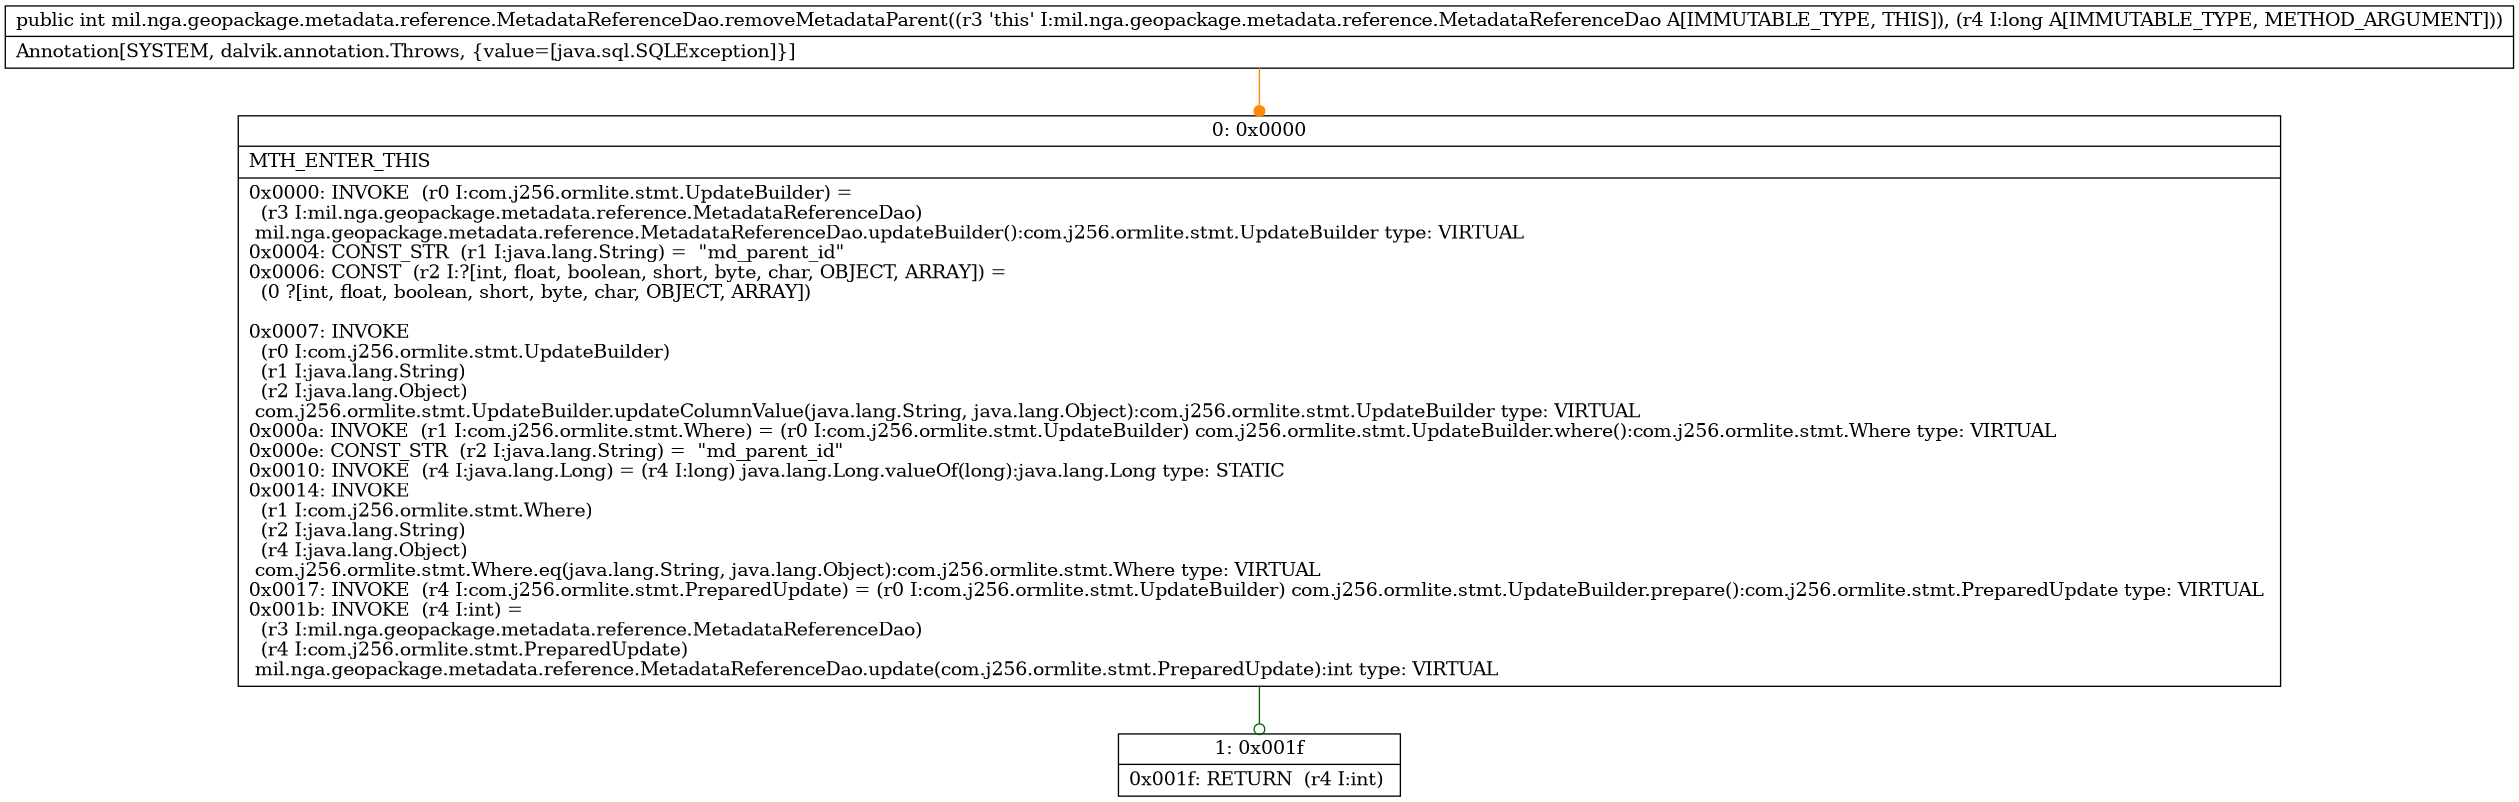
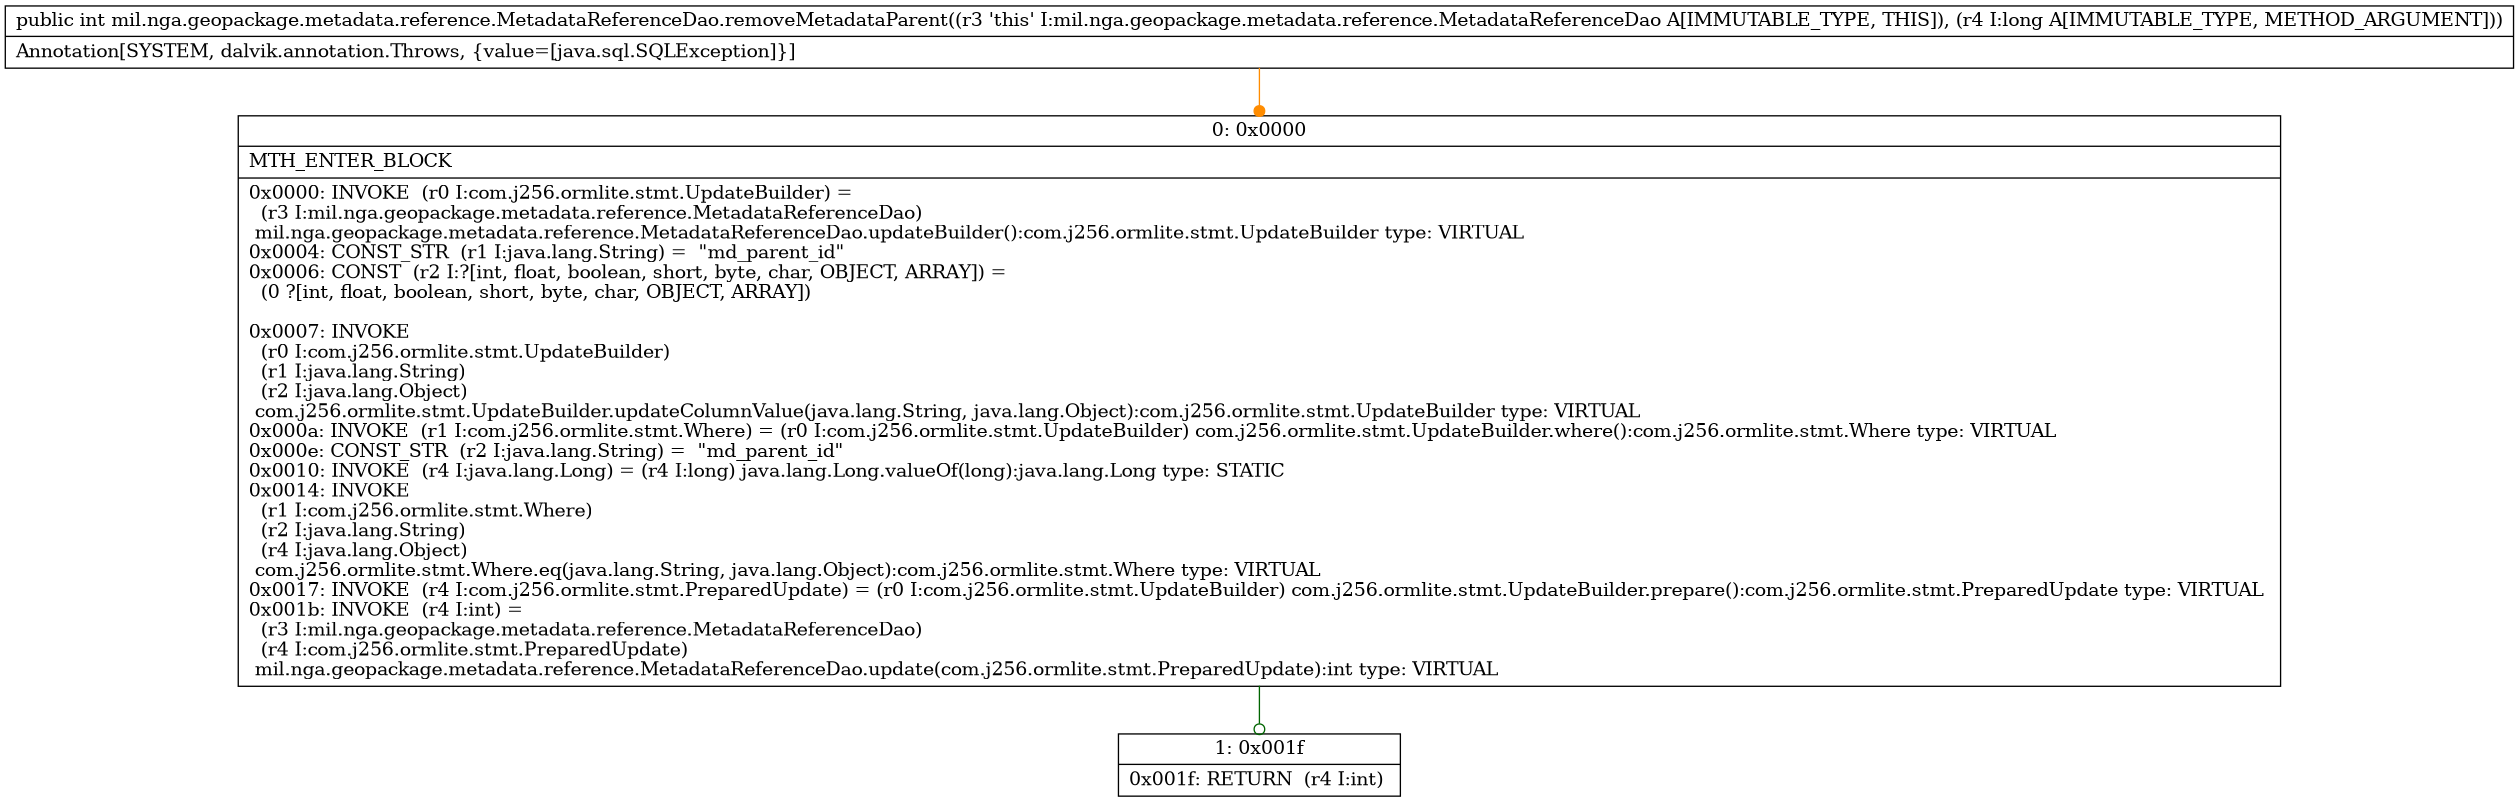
(340, 161) -> (351, 161)
